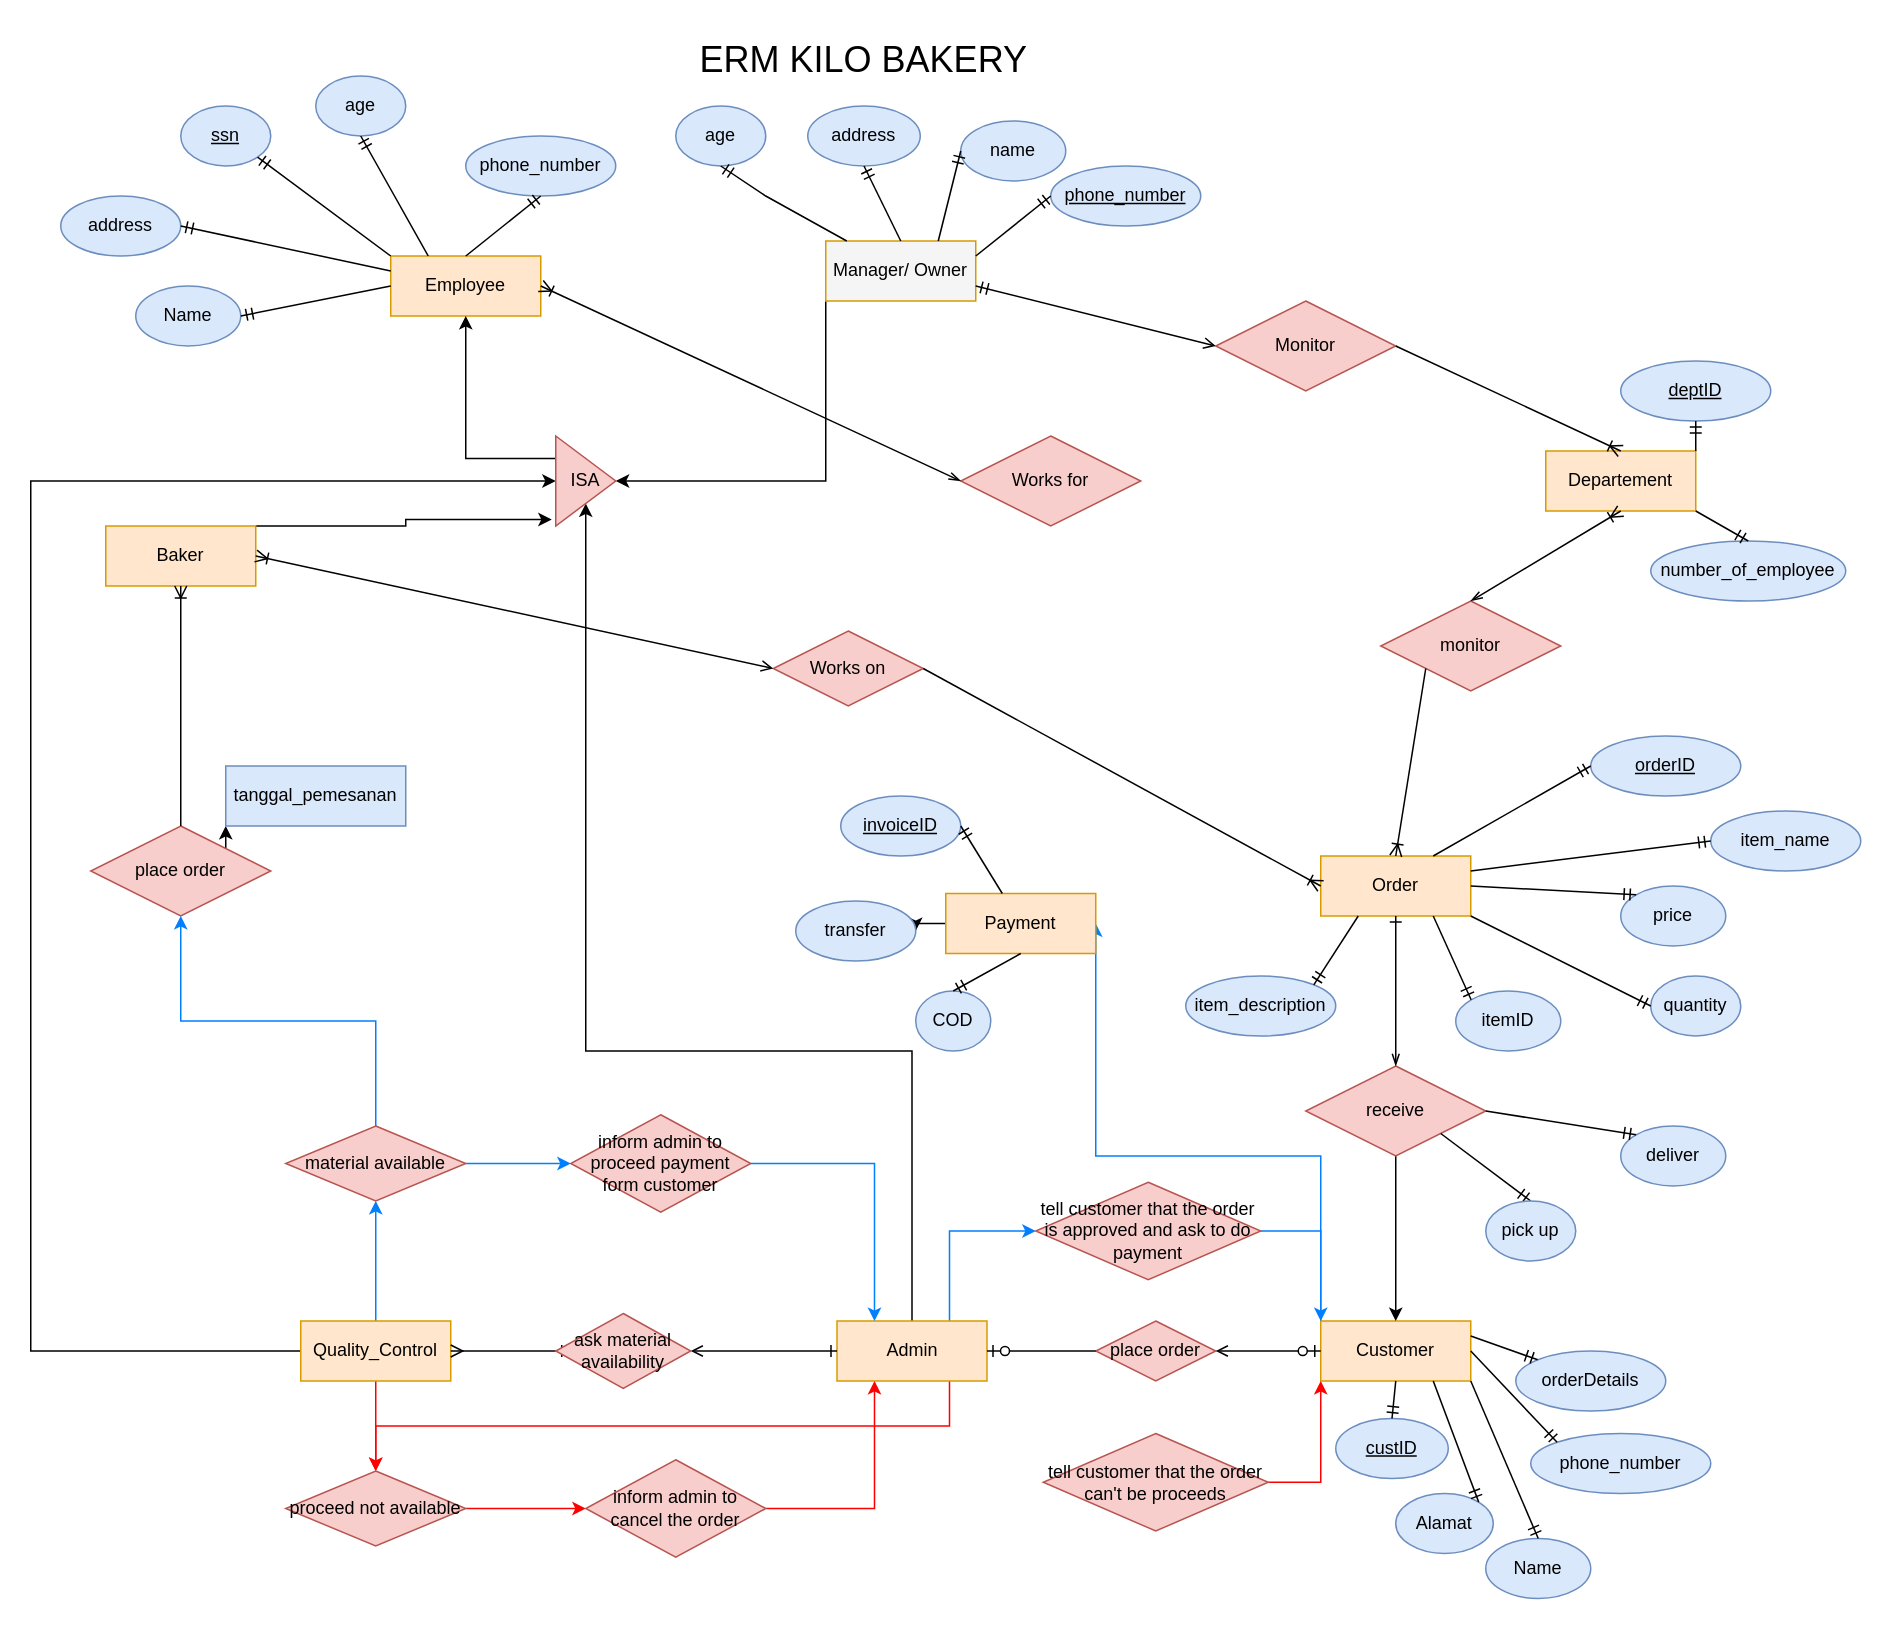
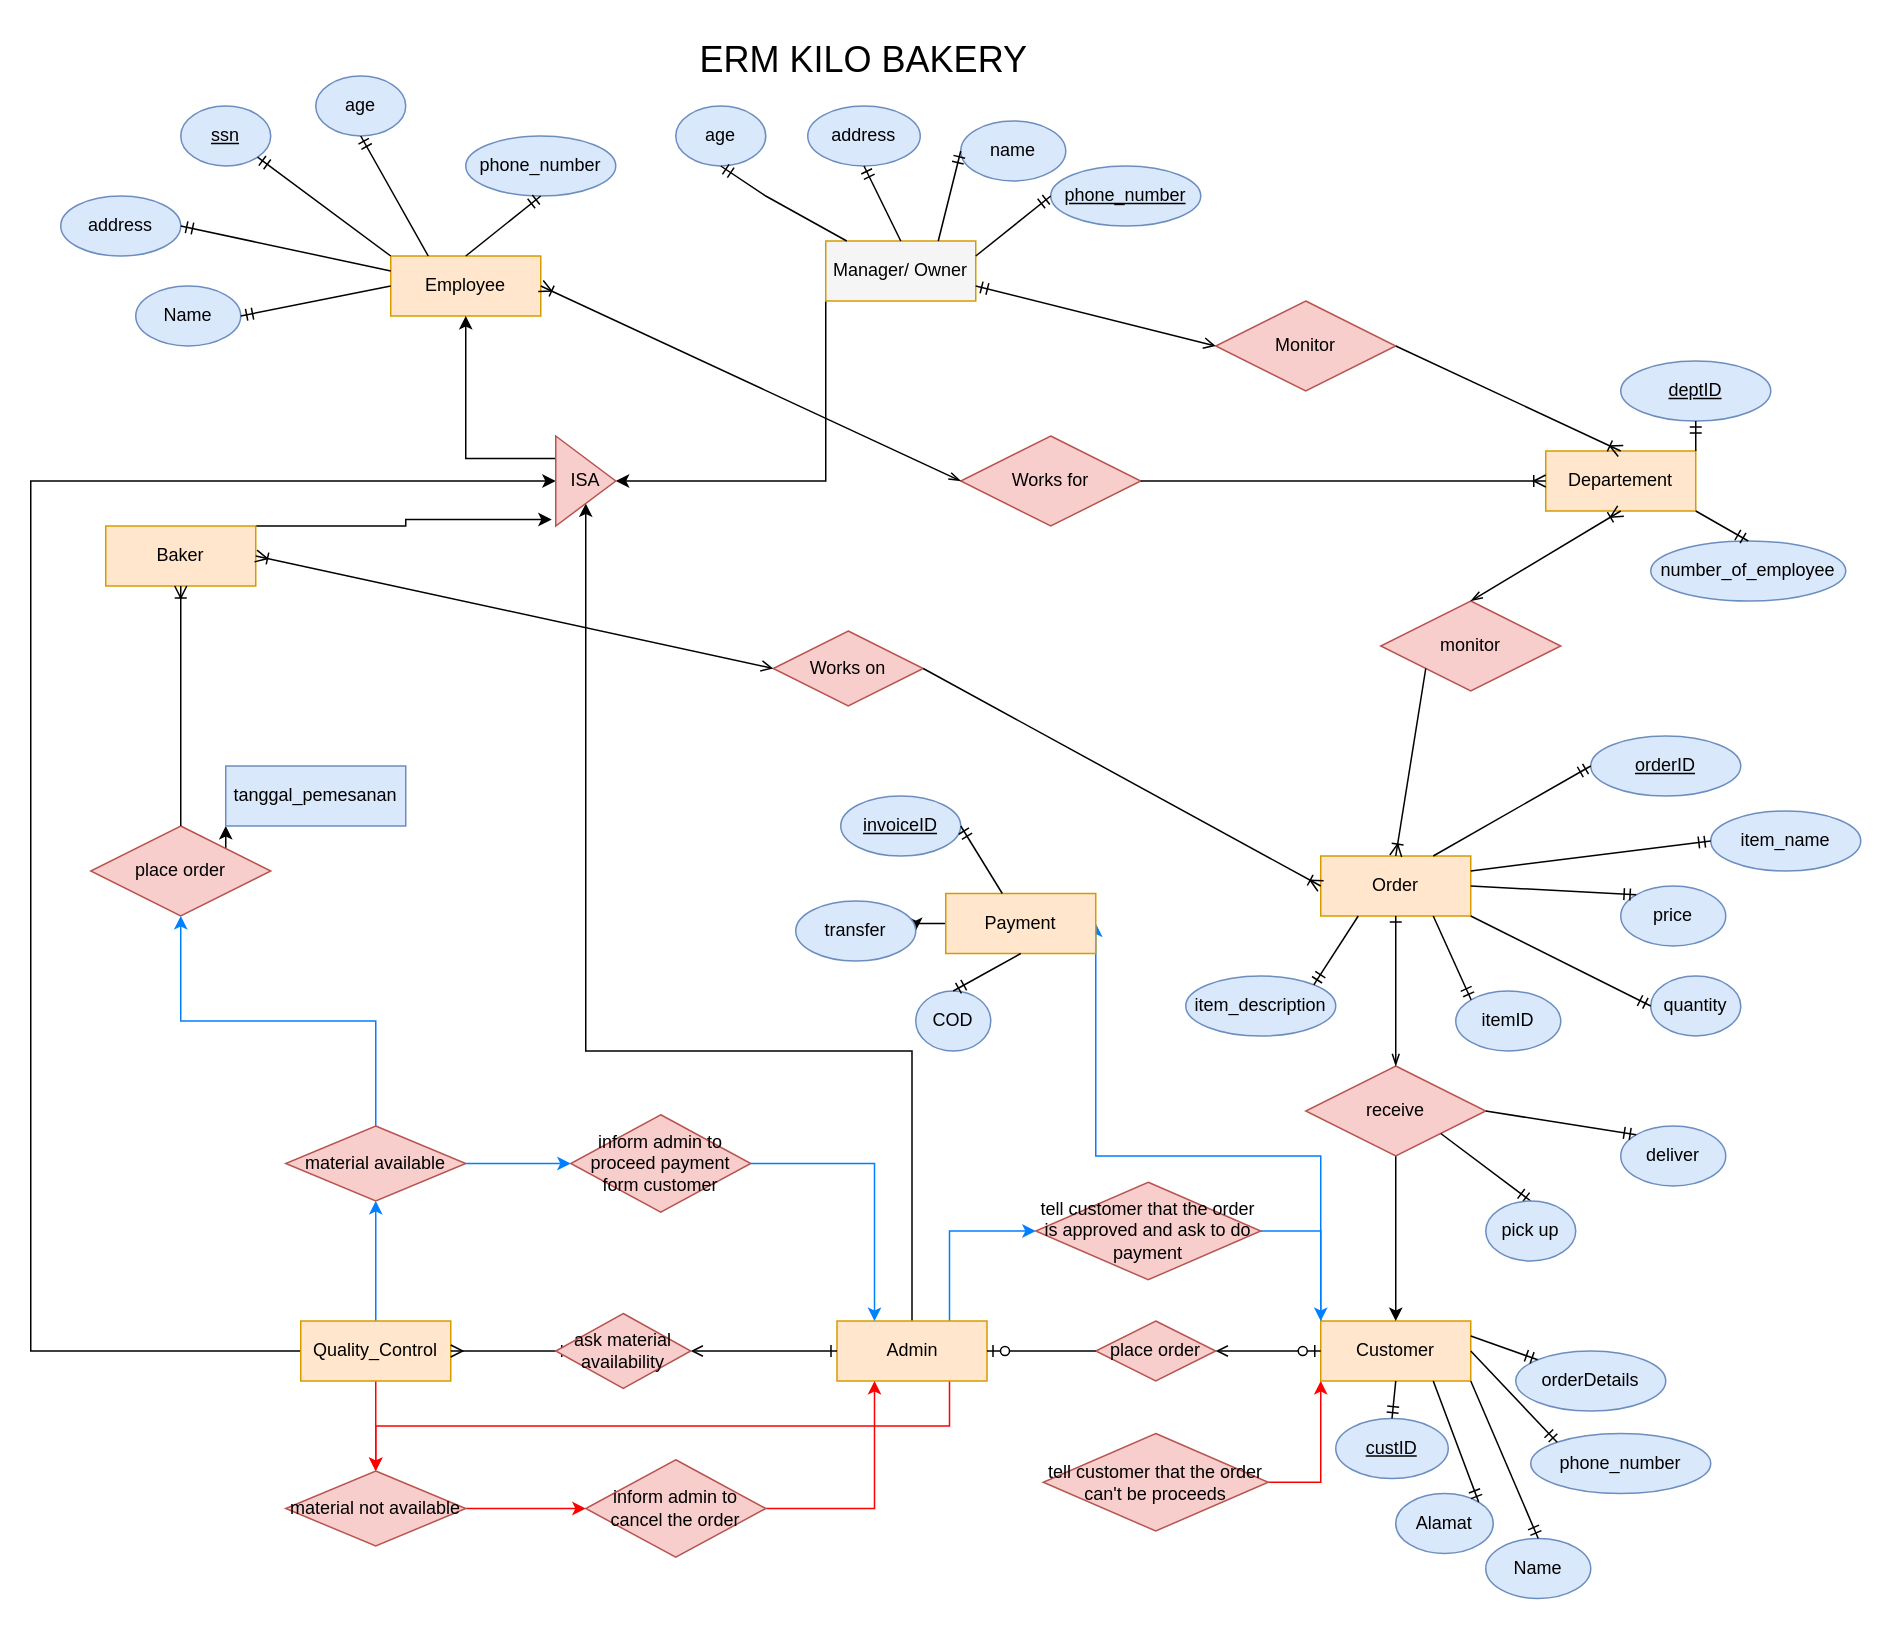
none -> (1343, 481)
(376, 1508) -> (376, 1508)
